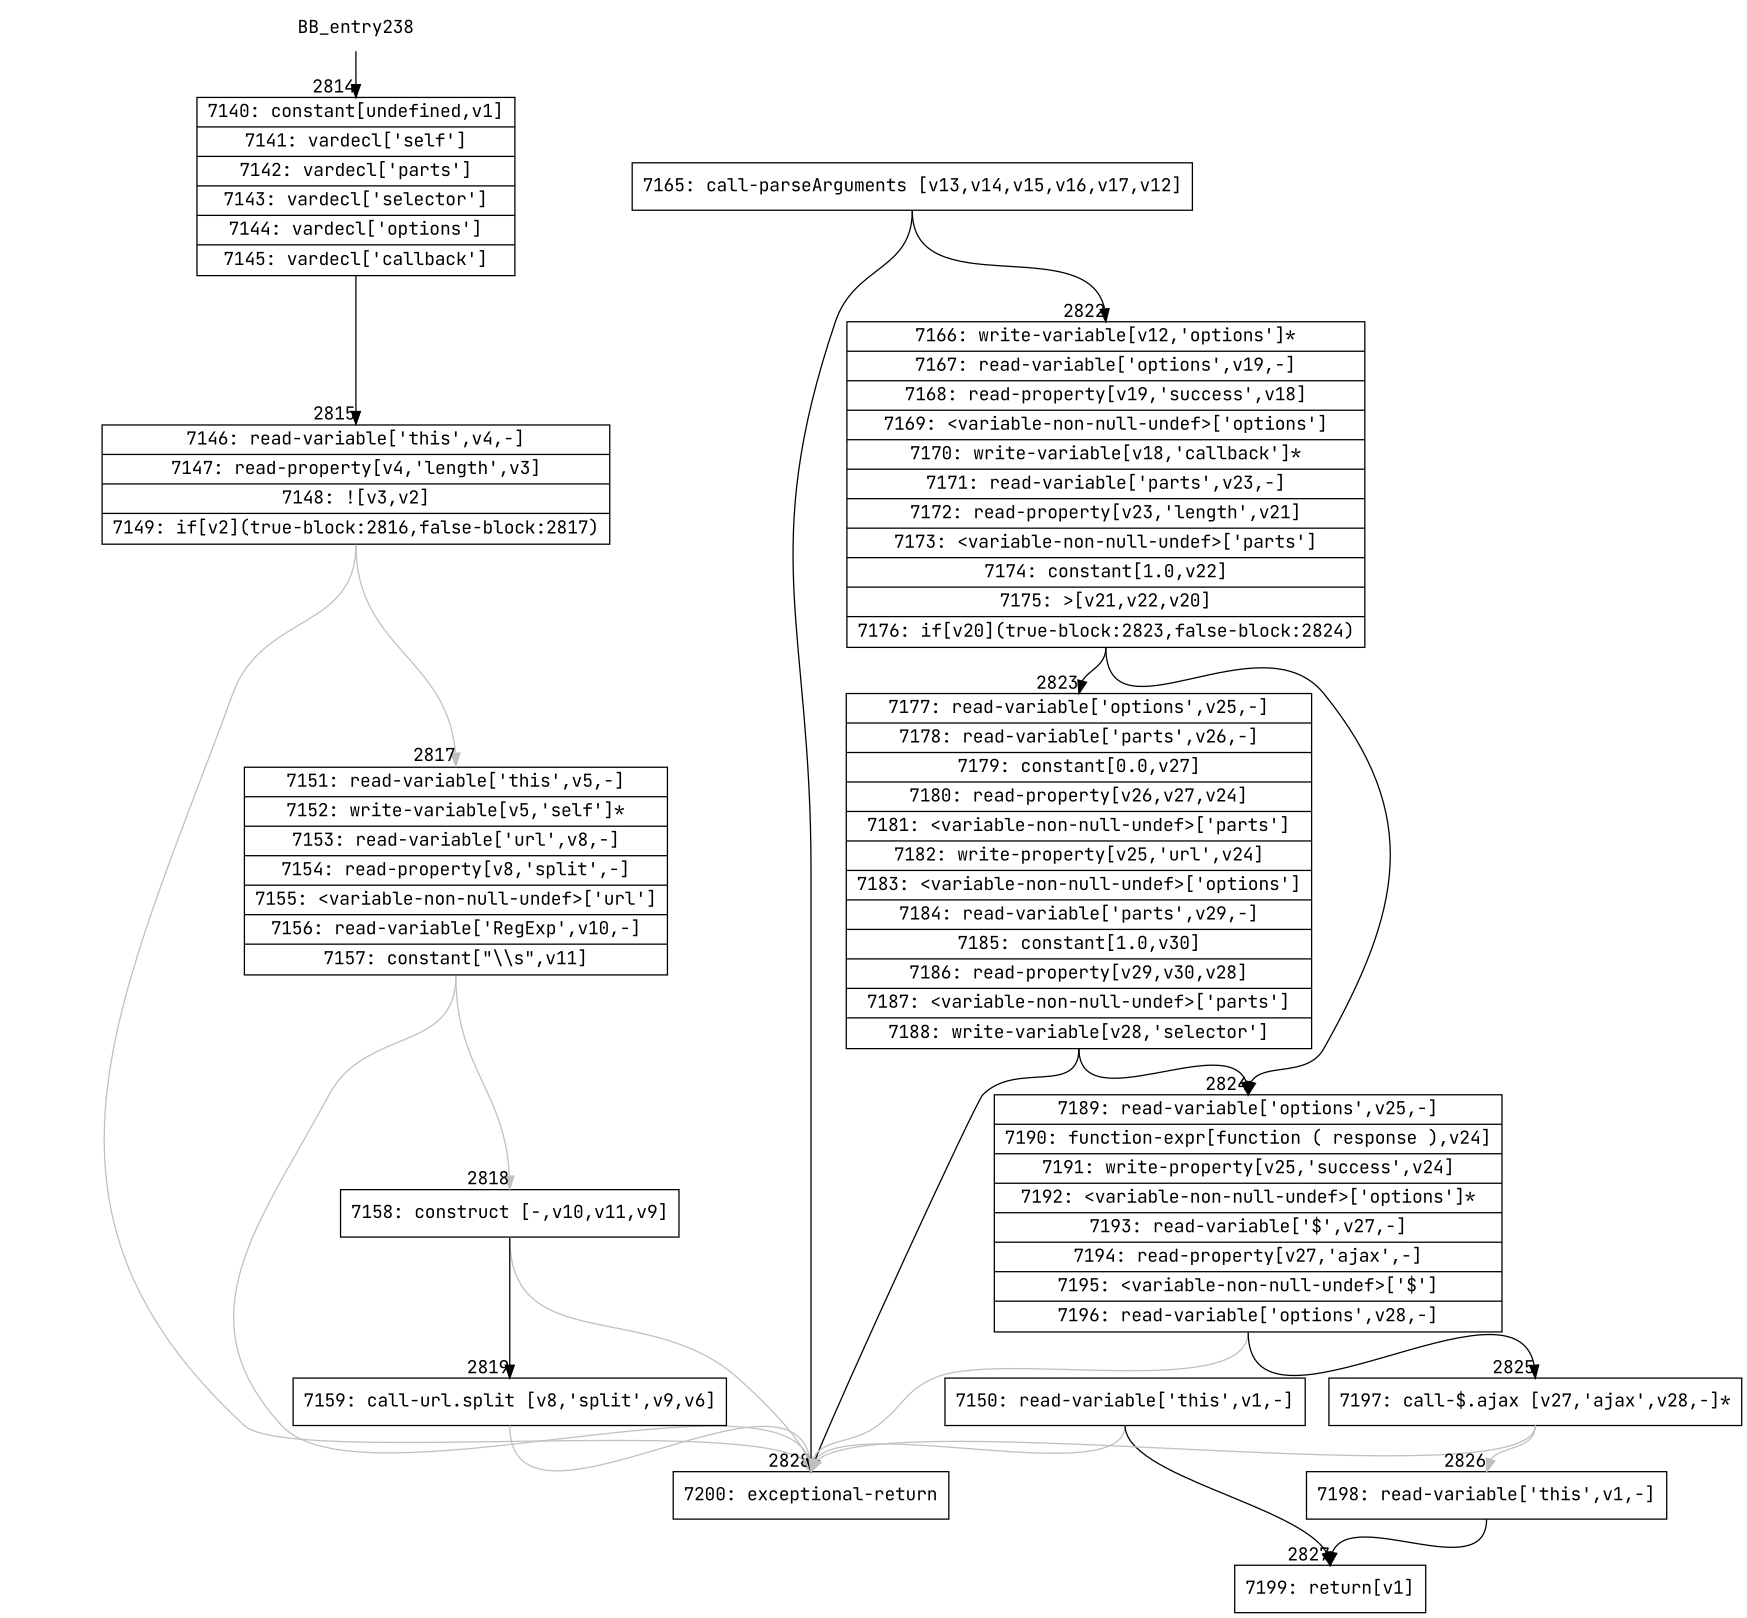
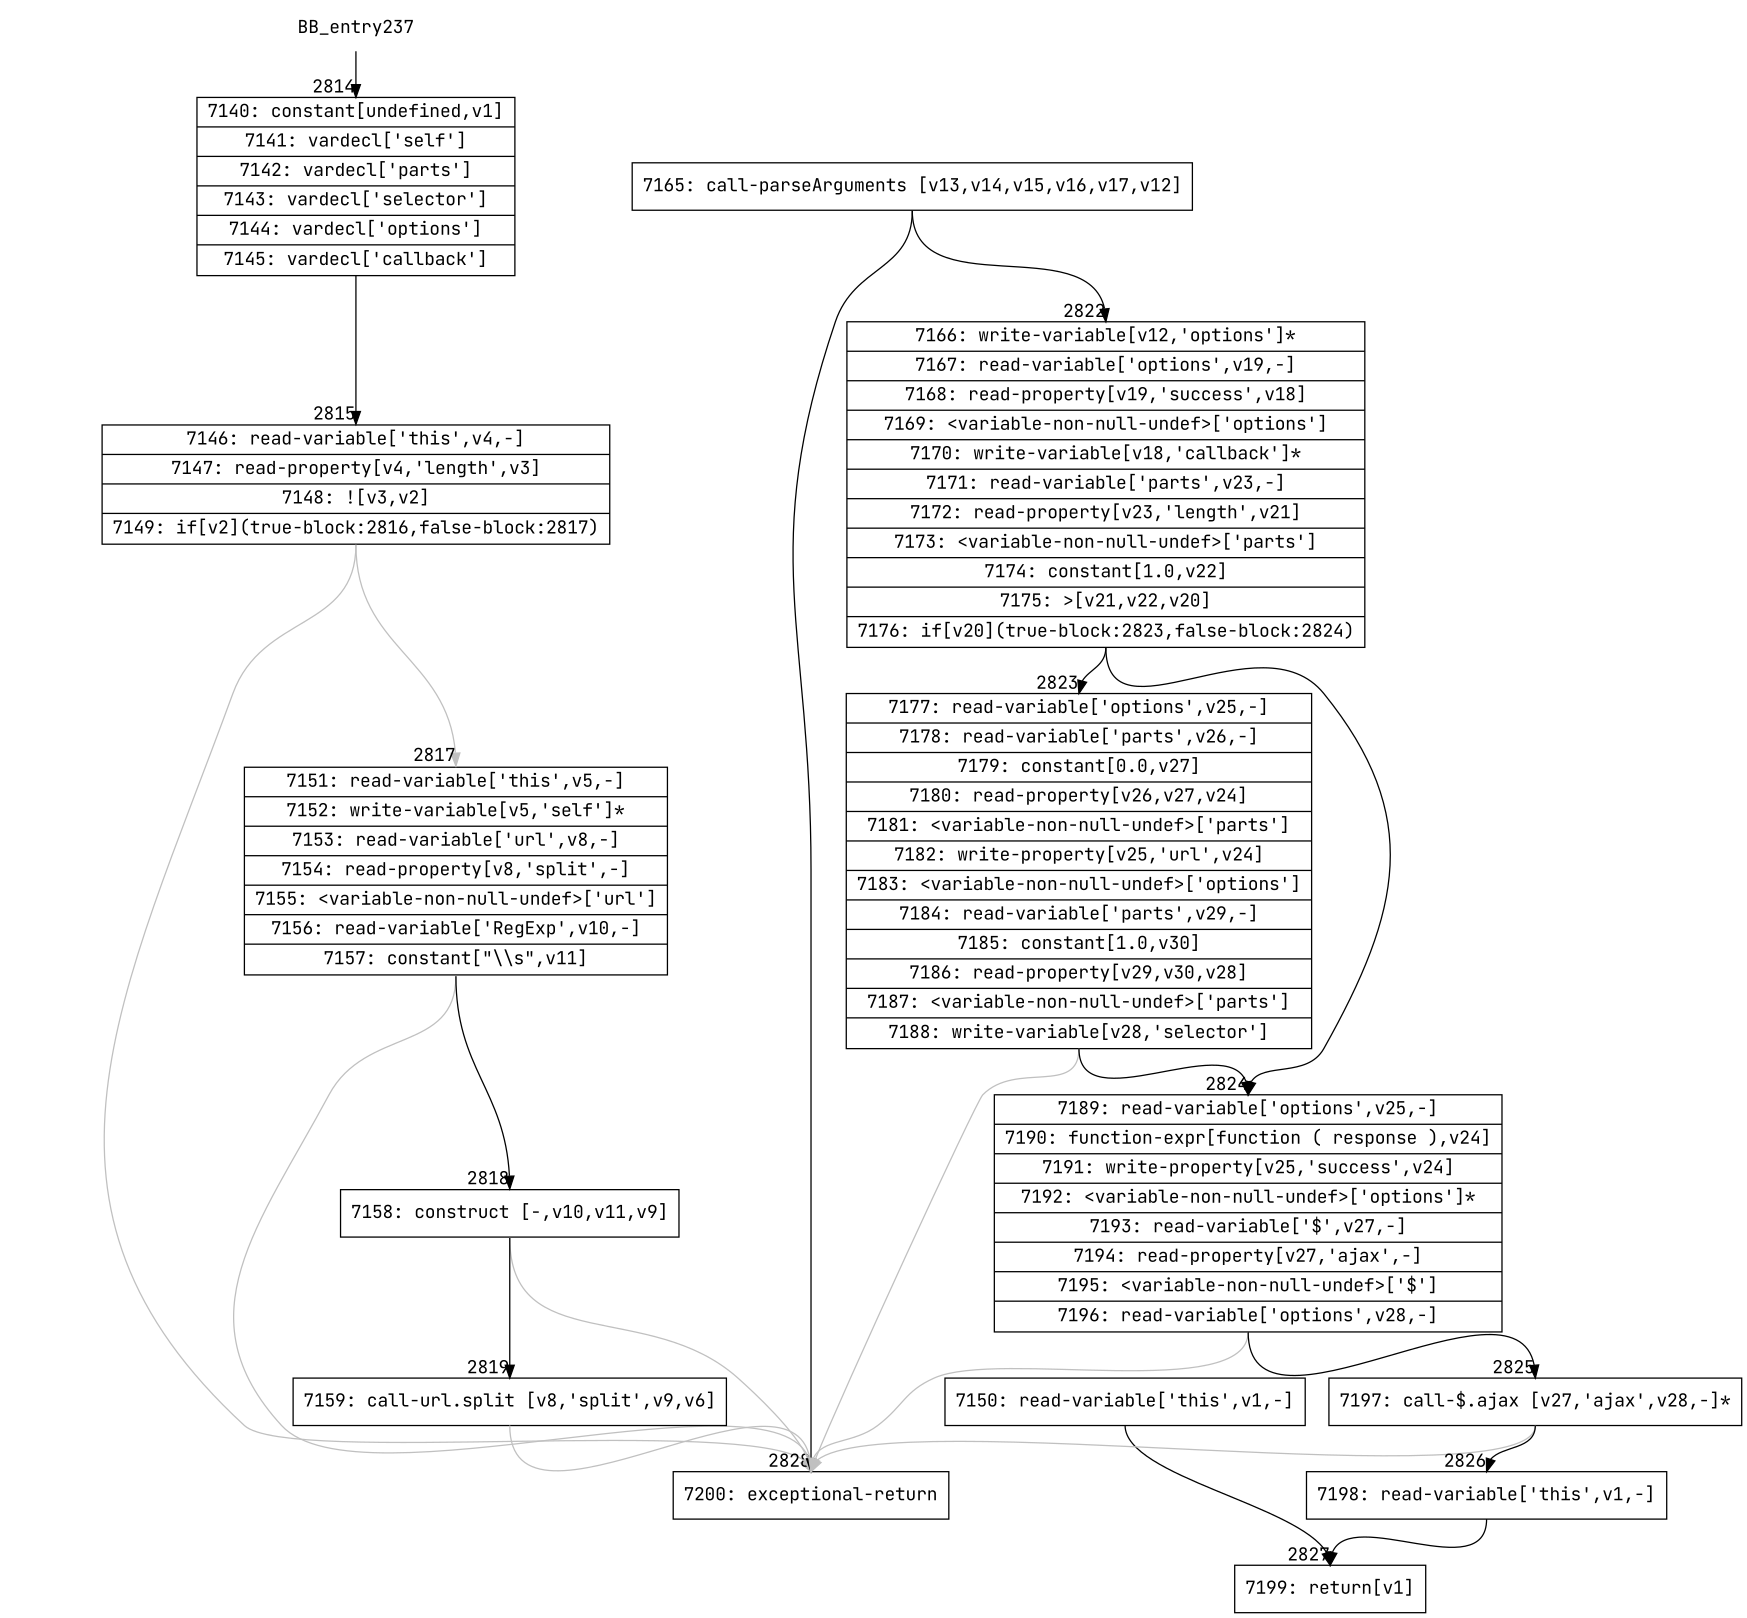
(356, 28) -> (356, 28)
(480, 1077) -> (480, 1077)
(921, 1223) -> (921, 1223)
(1517, 1446) -> (1517, 1446)
(982, 1450) -> none
